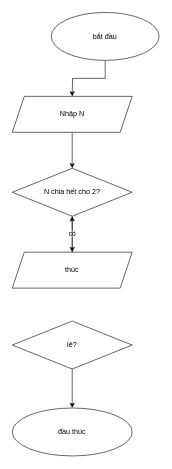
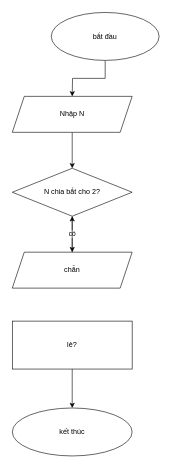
(72, 192) -> (72, 192)
(72, 270) -> (72, 270)
(72, 345) -> (72, 345)
(72, 432) -> (72, 432)
